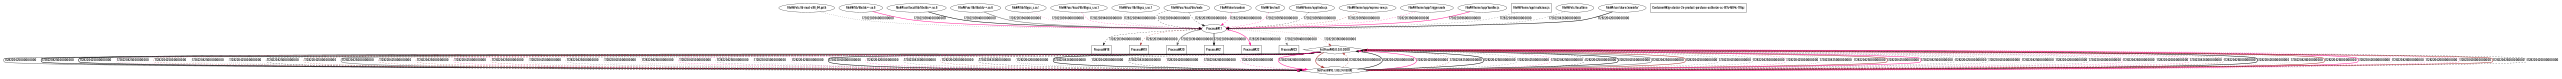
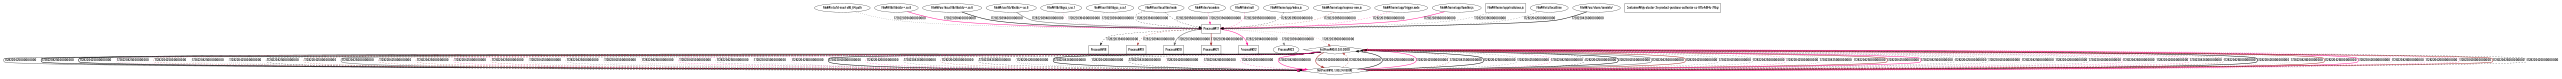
(1079, 8) -> none
(1214, 29) -> (1211, 29)
(1214, 38) -> (1211, 38)
(1289, 50) -> (1286, 50)
